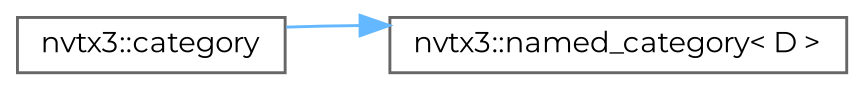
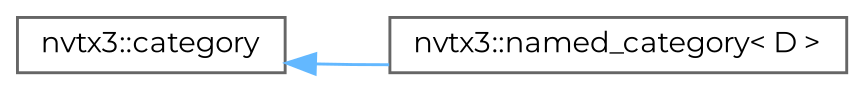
(323, 26) -> (352, 65)
